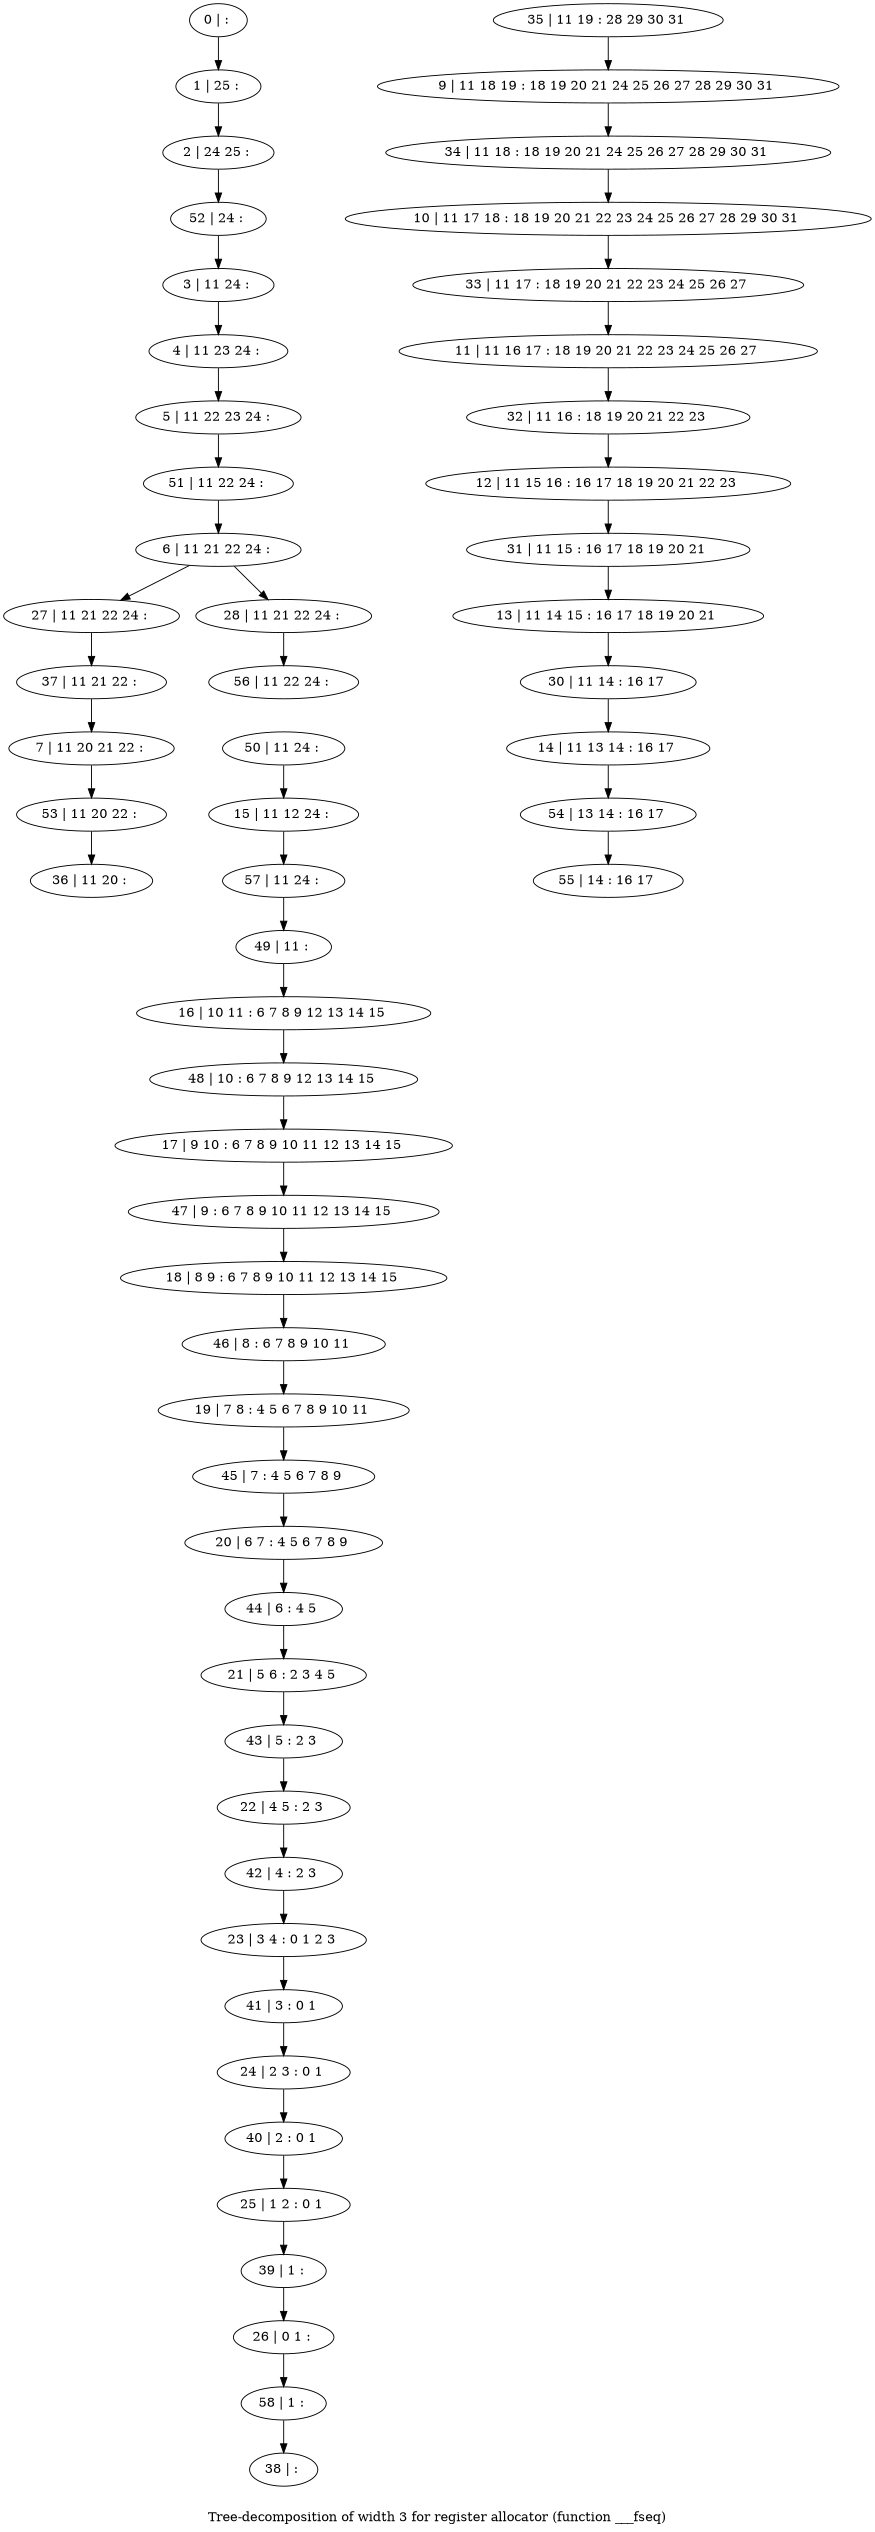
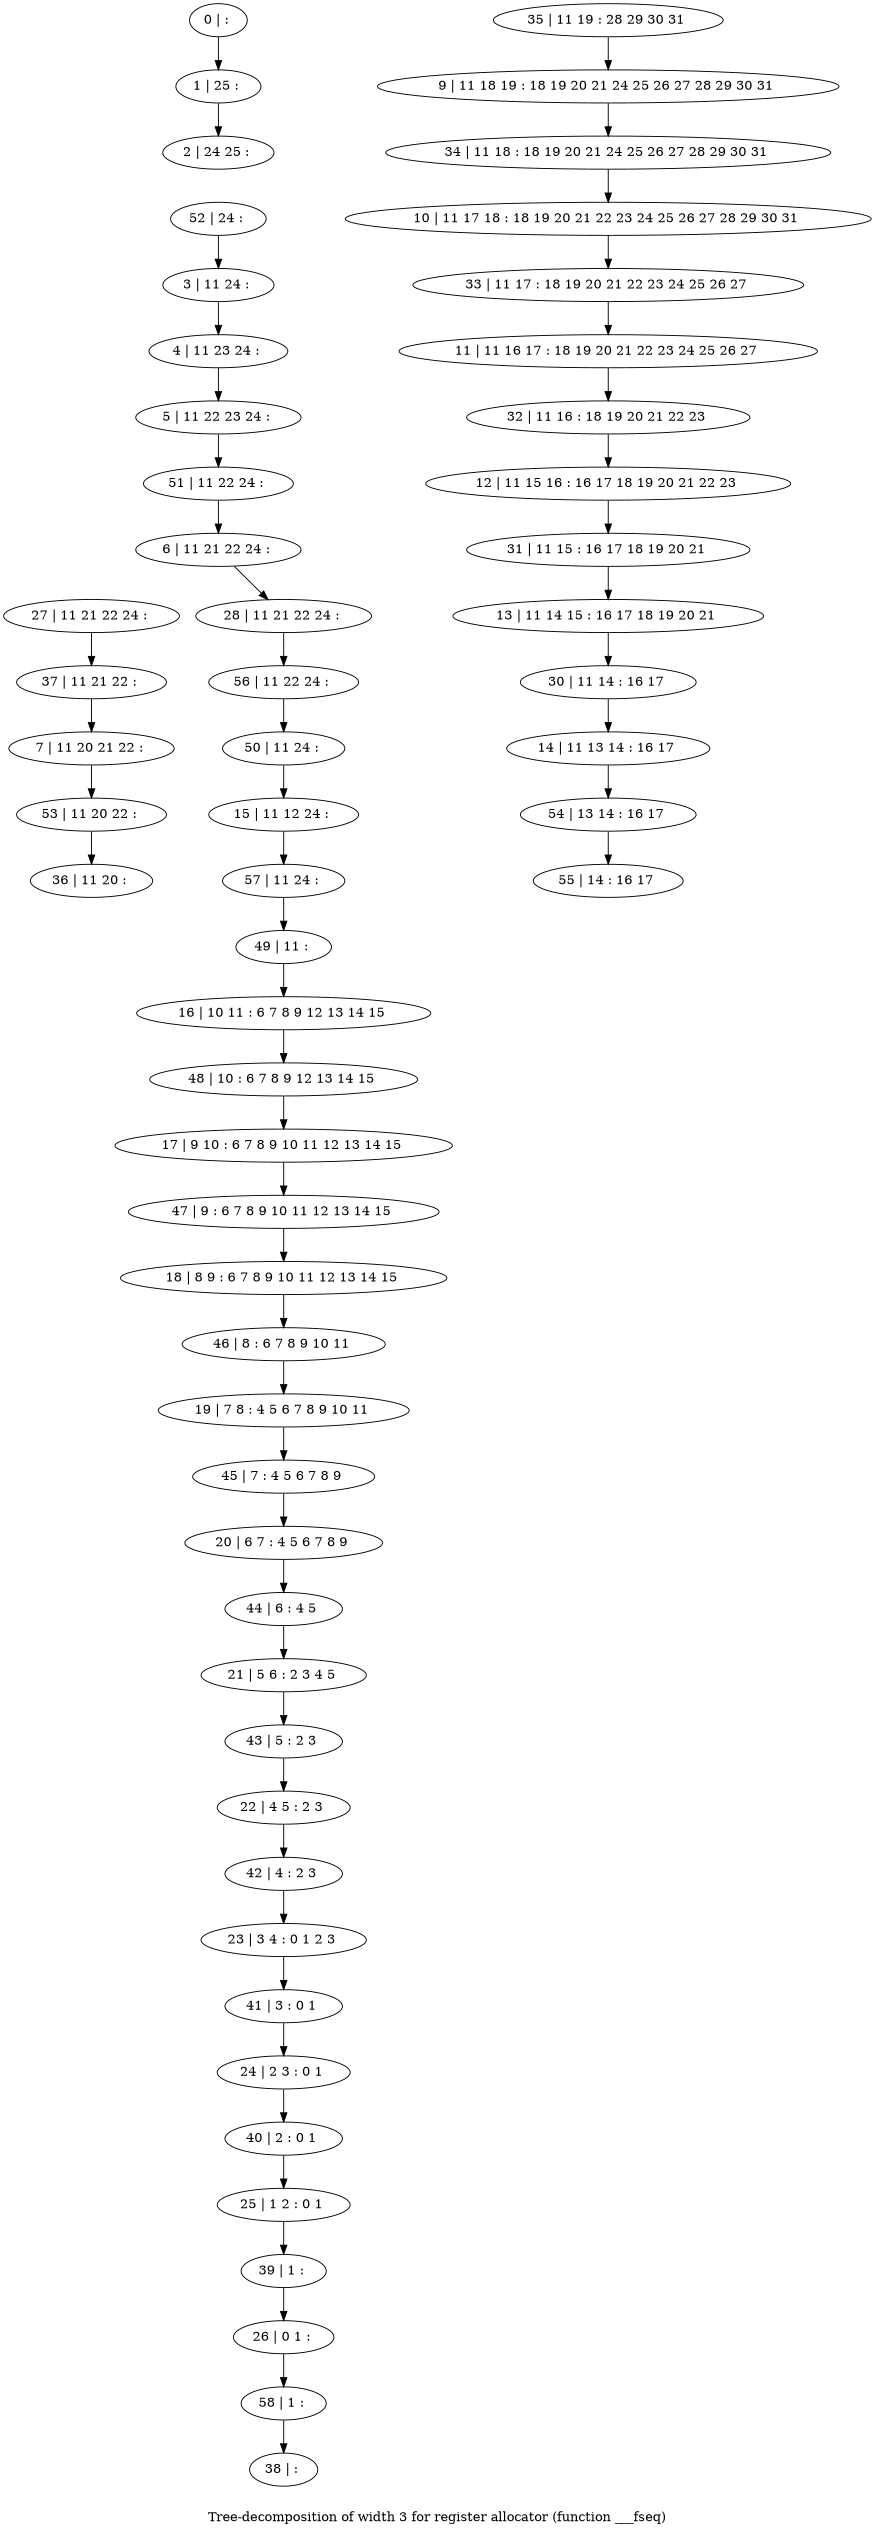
(218, 181) -> none
(159, 581) -> none
none -> (284, 711)
